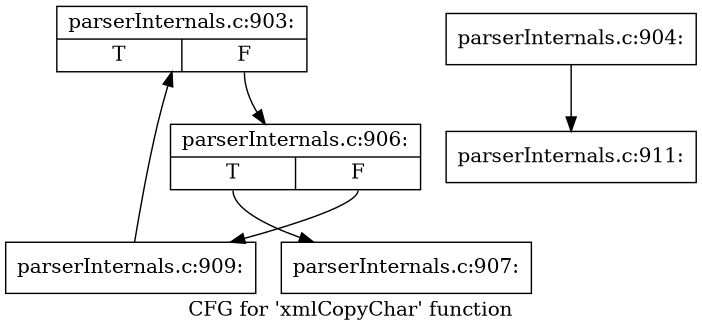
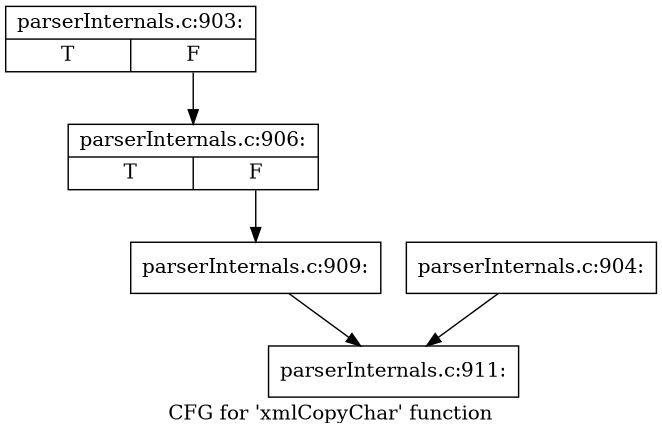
(149, 163) -> (319, 316)
(406, 268) -> none
